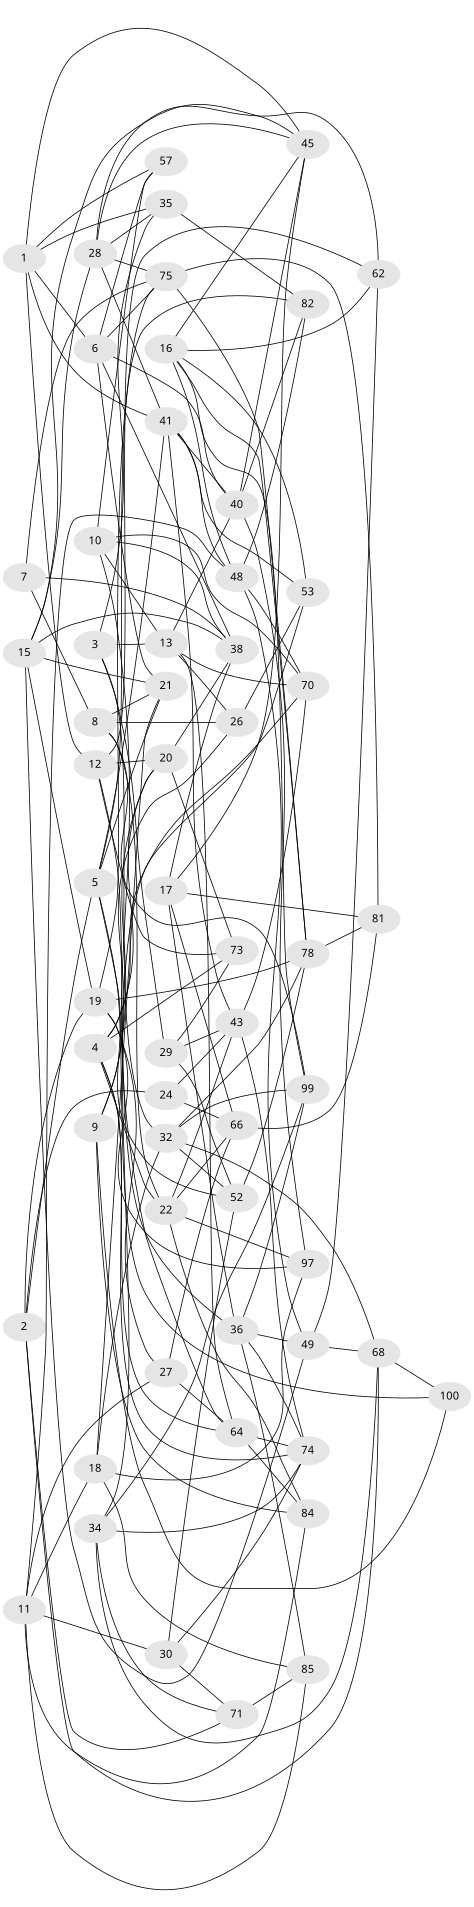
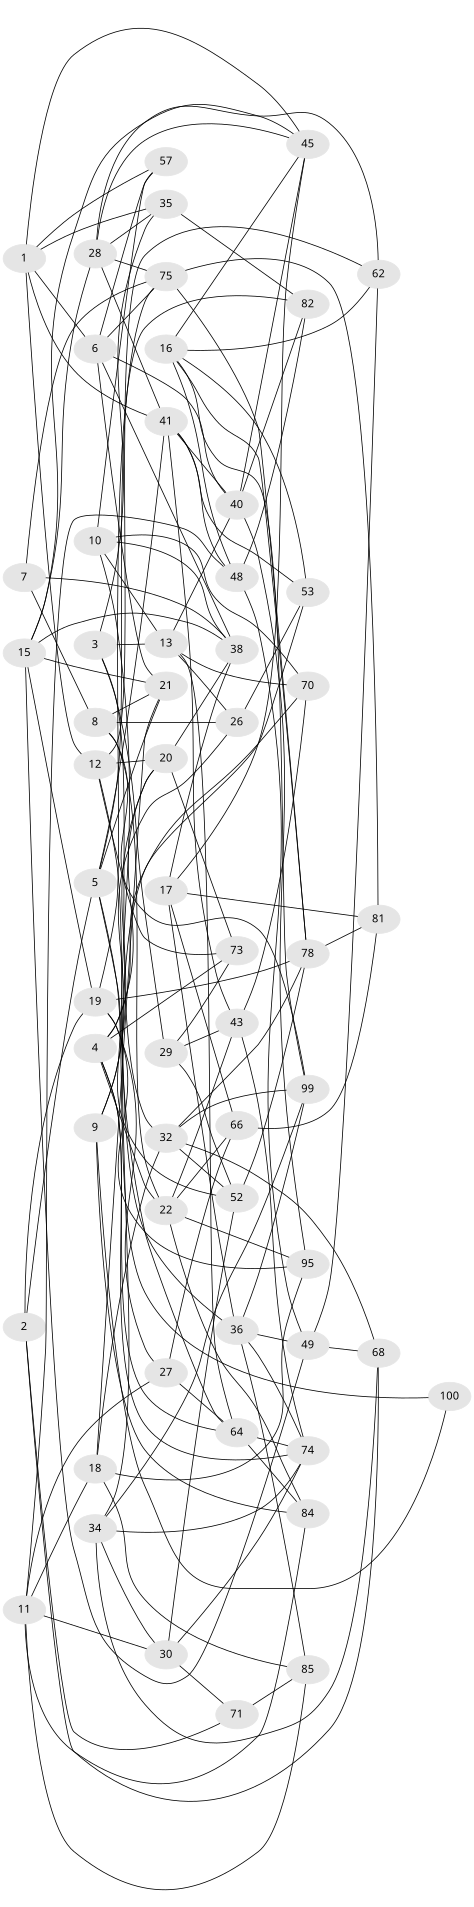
(285, 645) -> none
(166, 1096) -> none
(308, 1264) -> (308, 1264)
(414, 1375) -> none
(127, 1650) -> (125, 1594)
